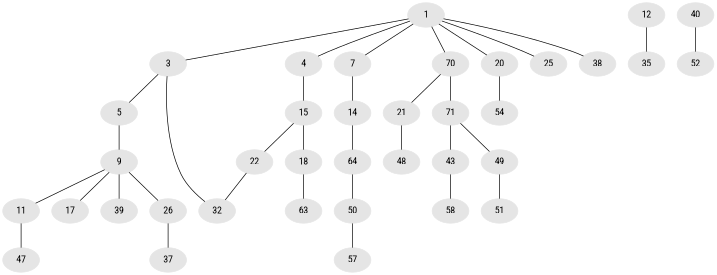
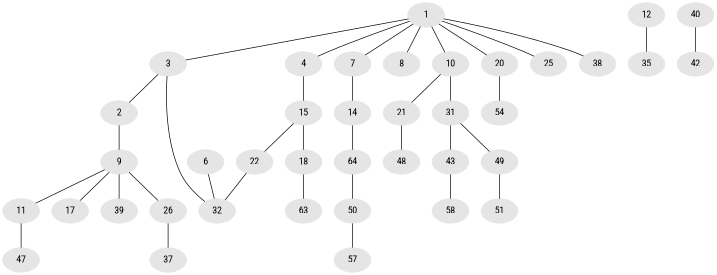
none -> (402, 64)
(451, 64) -> (451, 64)
(696, 64) -> (696, 64)
(119, 113) -> (119, 113)
(451, 113) -> (451, 113)
none -> (206, 162)
